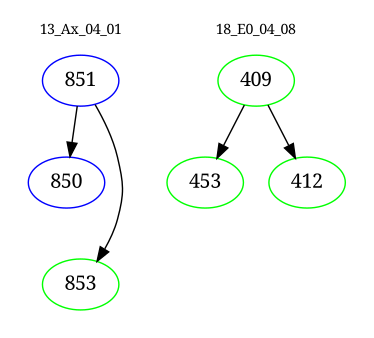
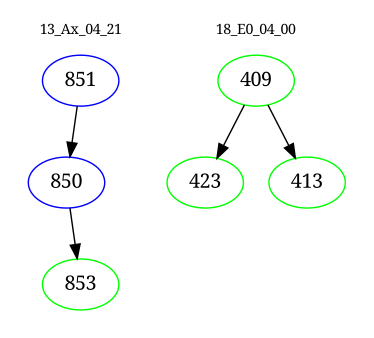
(81, 30) -> (81, 30)
(256, 30) -> (256, 30)
(121, 176) -> (73, 226)
(205, 183) -> (205, 183)
(307, 183) -> (307, 183)
